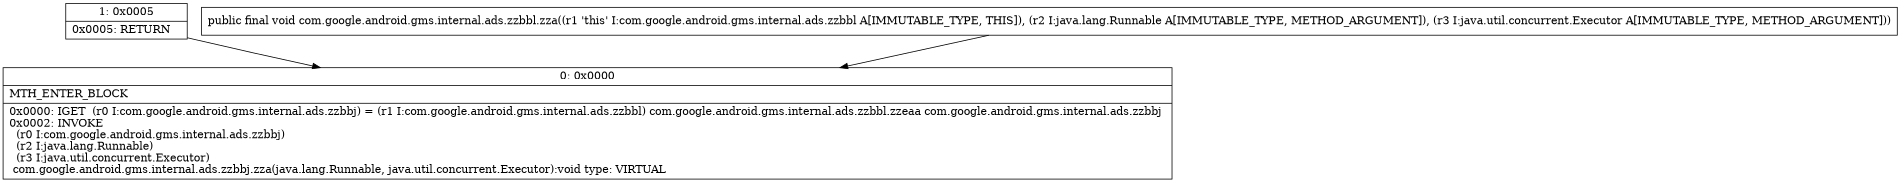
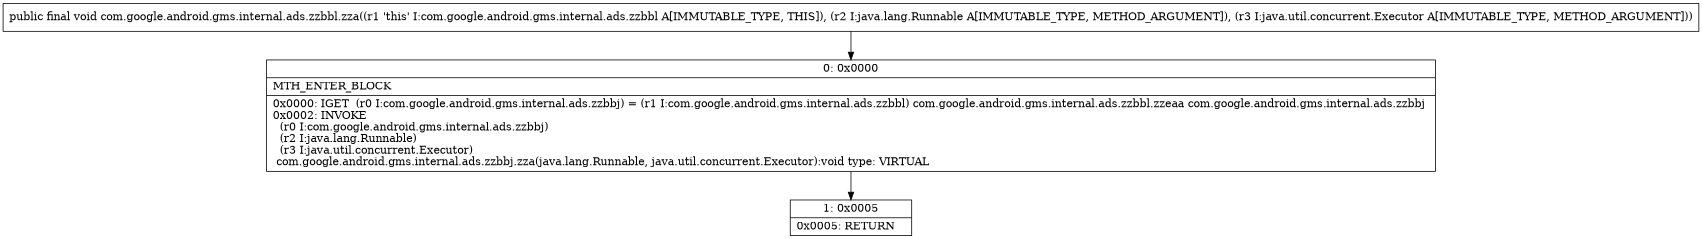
(250, 52) -> (851, 182)
